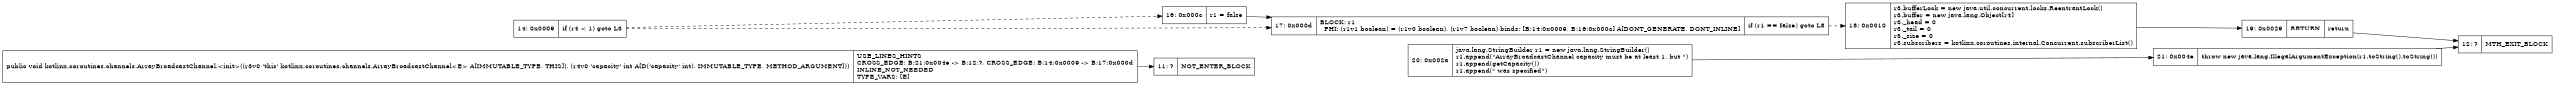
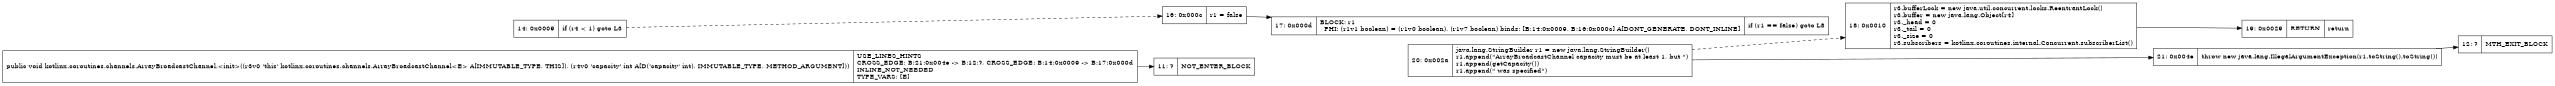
(1835, 26) -> (1766, 44)
(946, 28) -> none
(2403, 37) -> none
